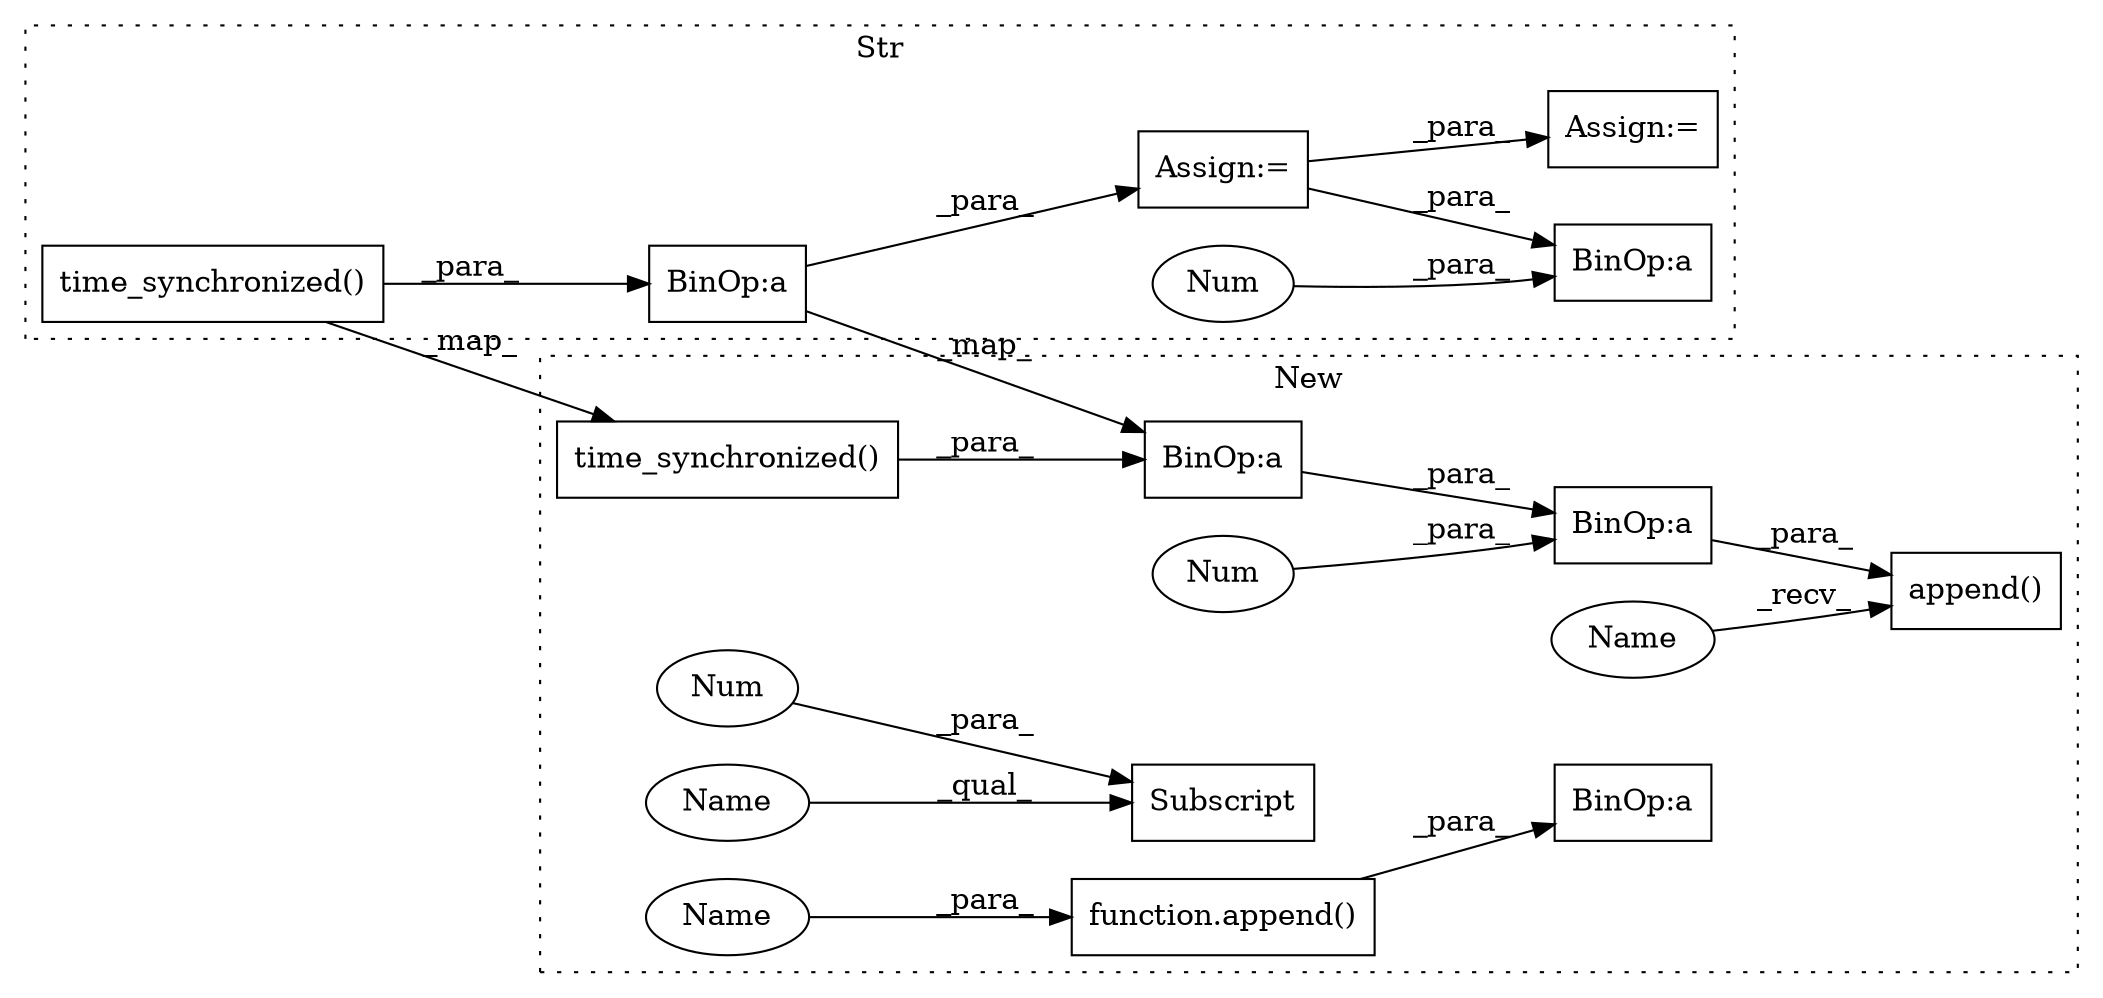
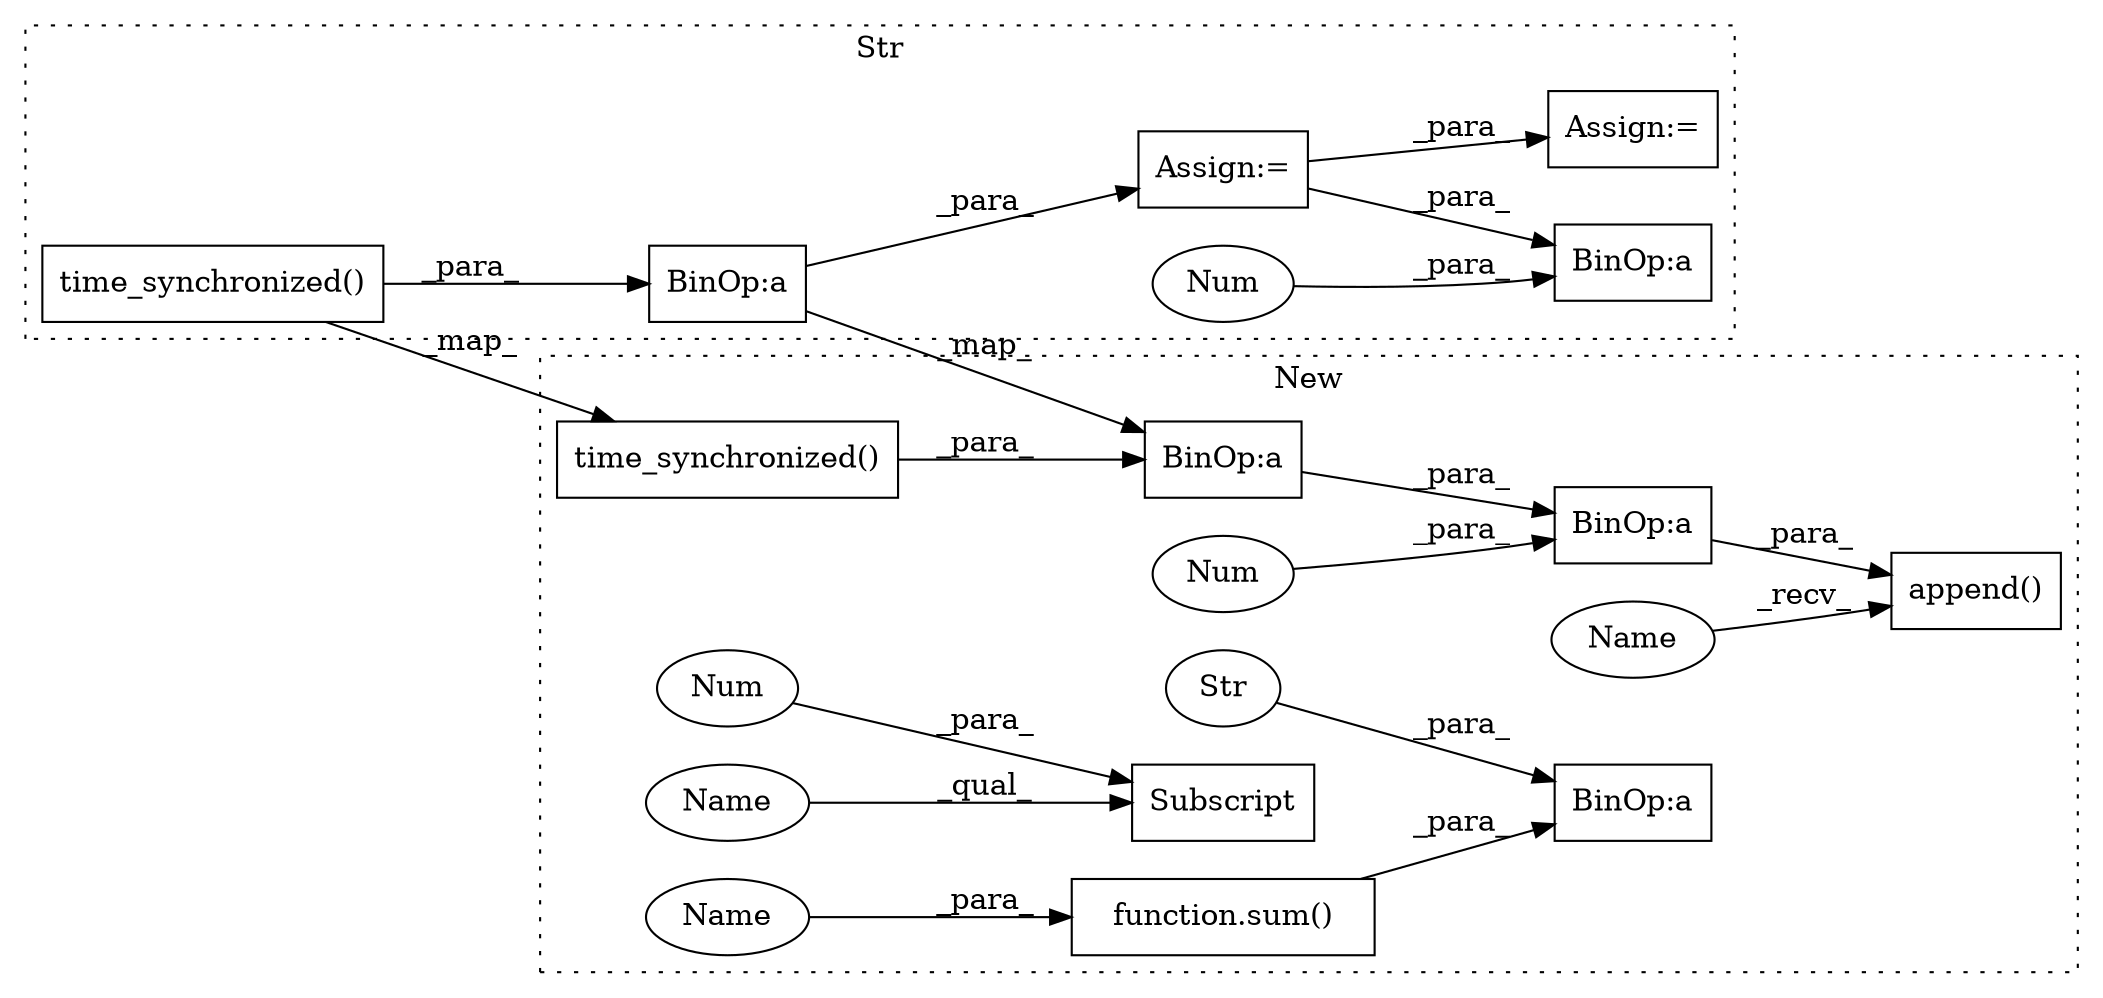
none -> (1223, 688)
(1223, 917) -> (1223, 917)
